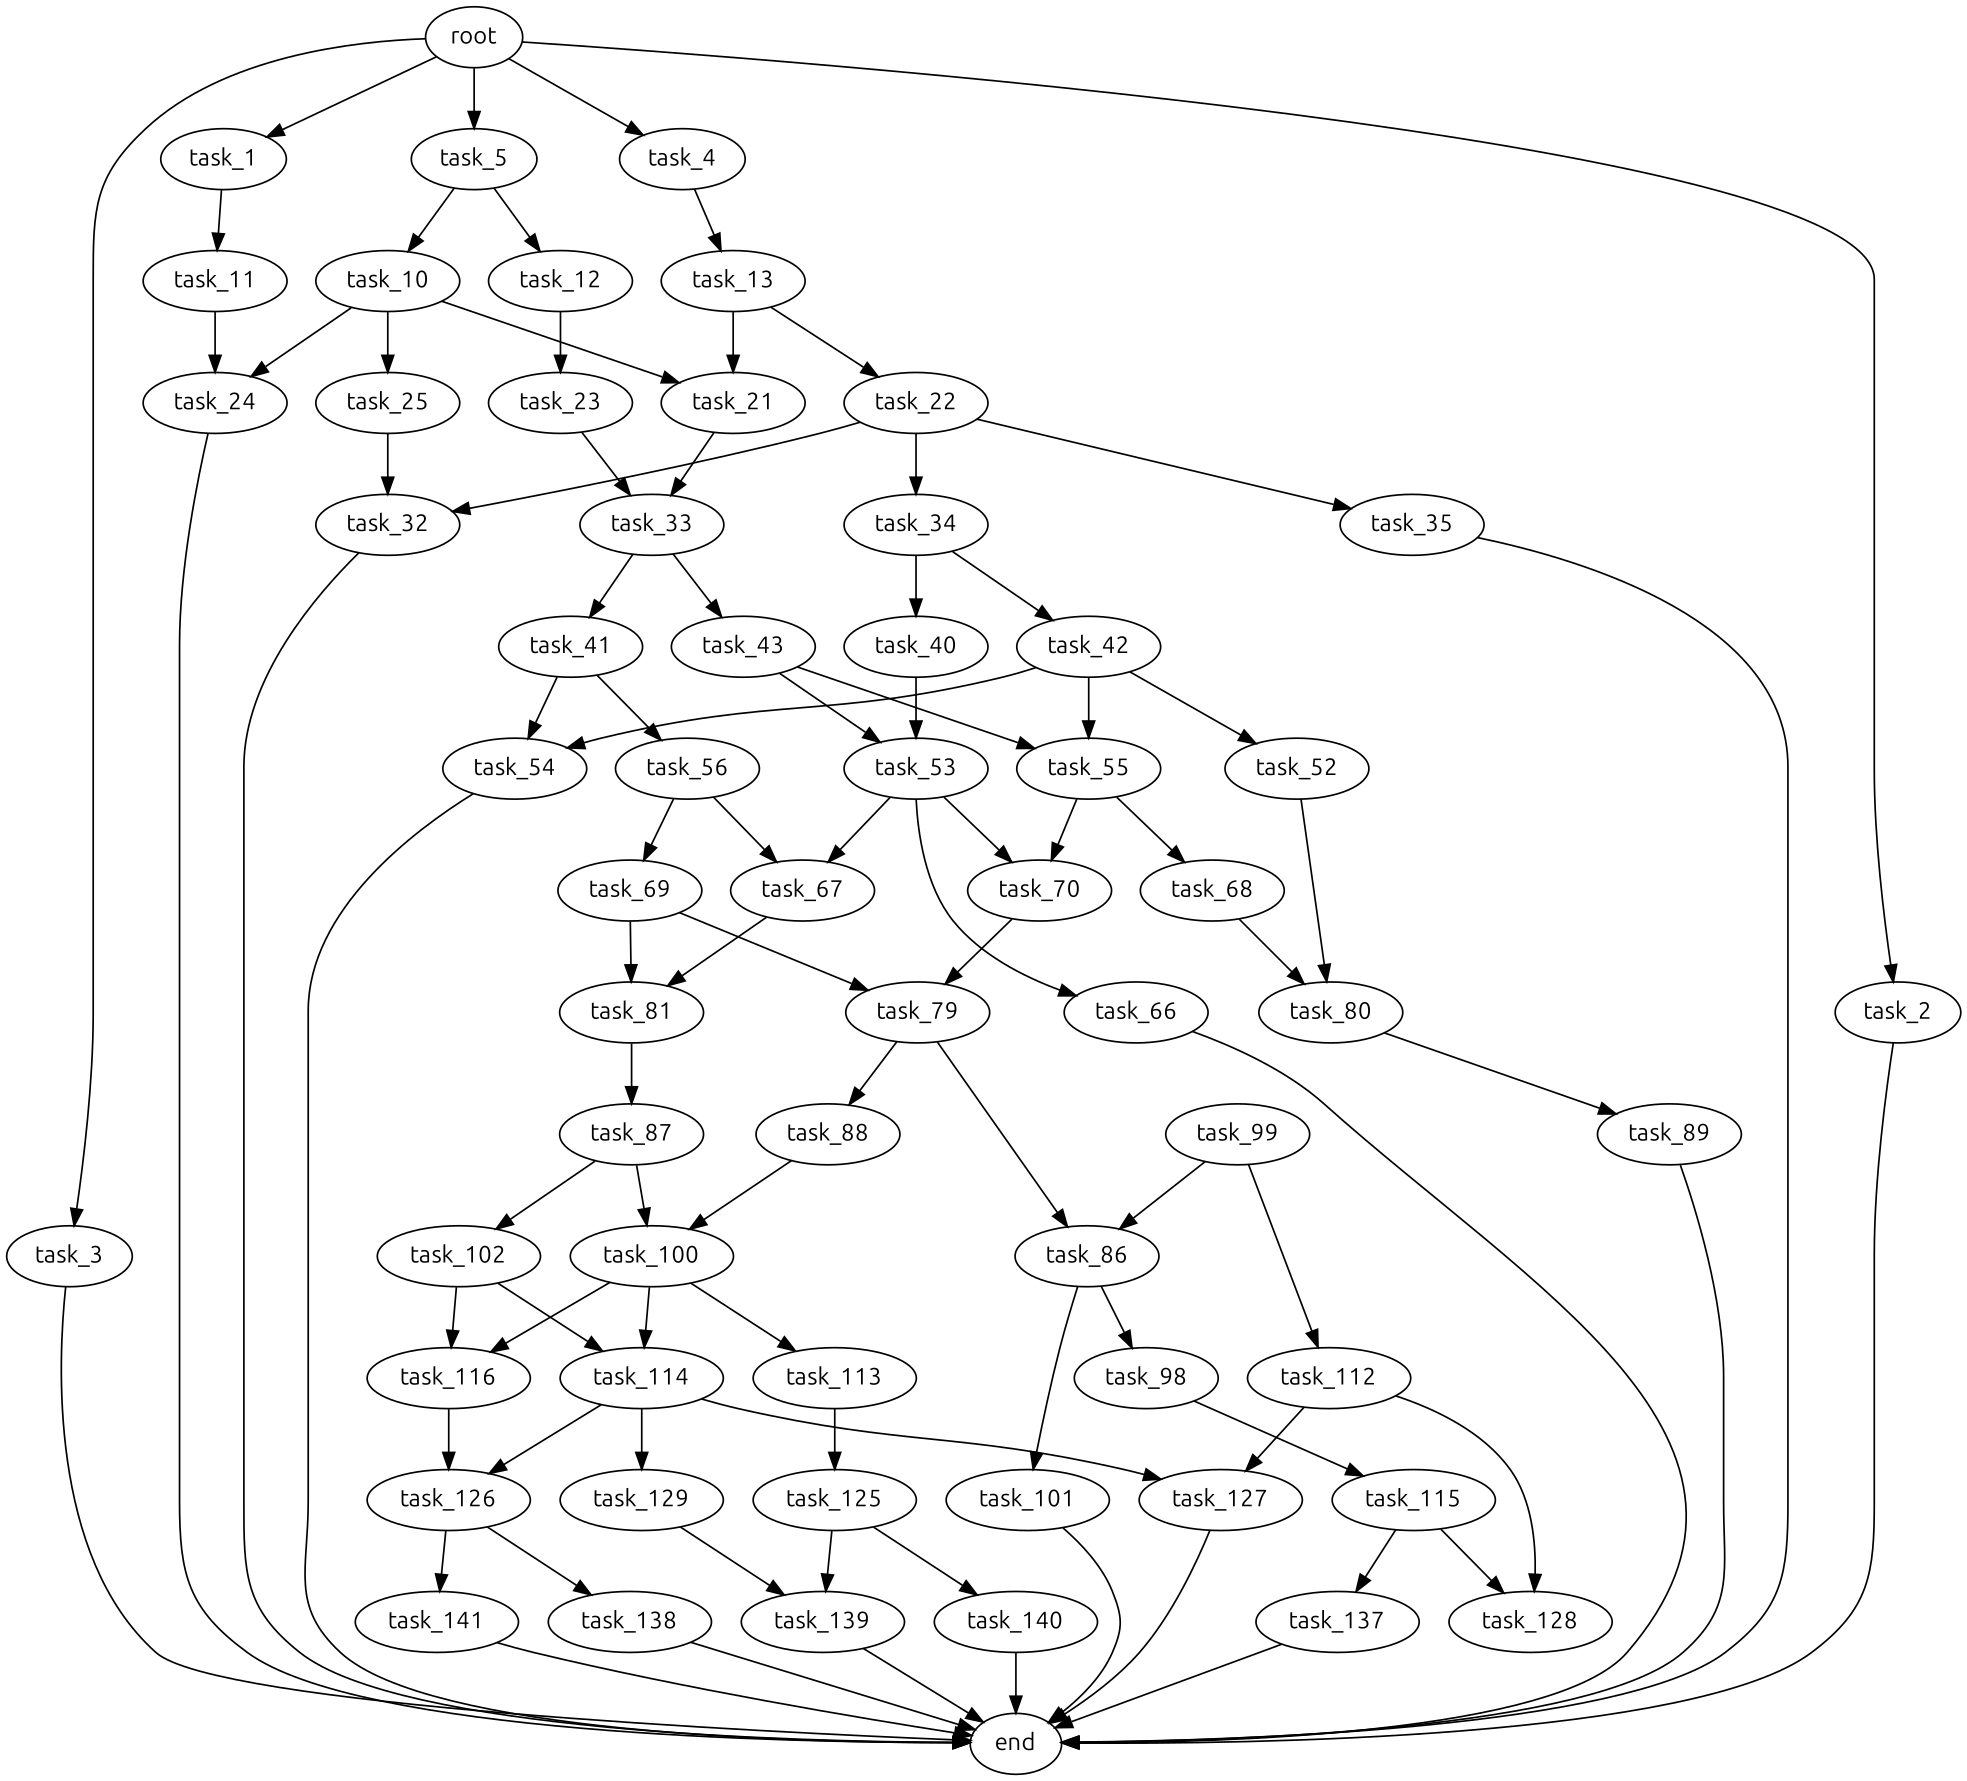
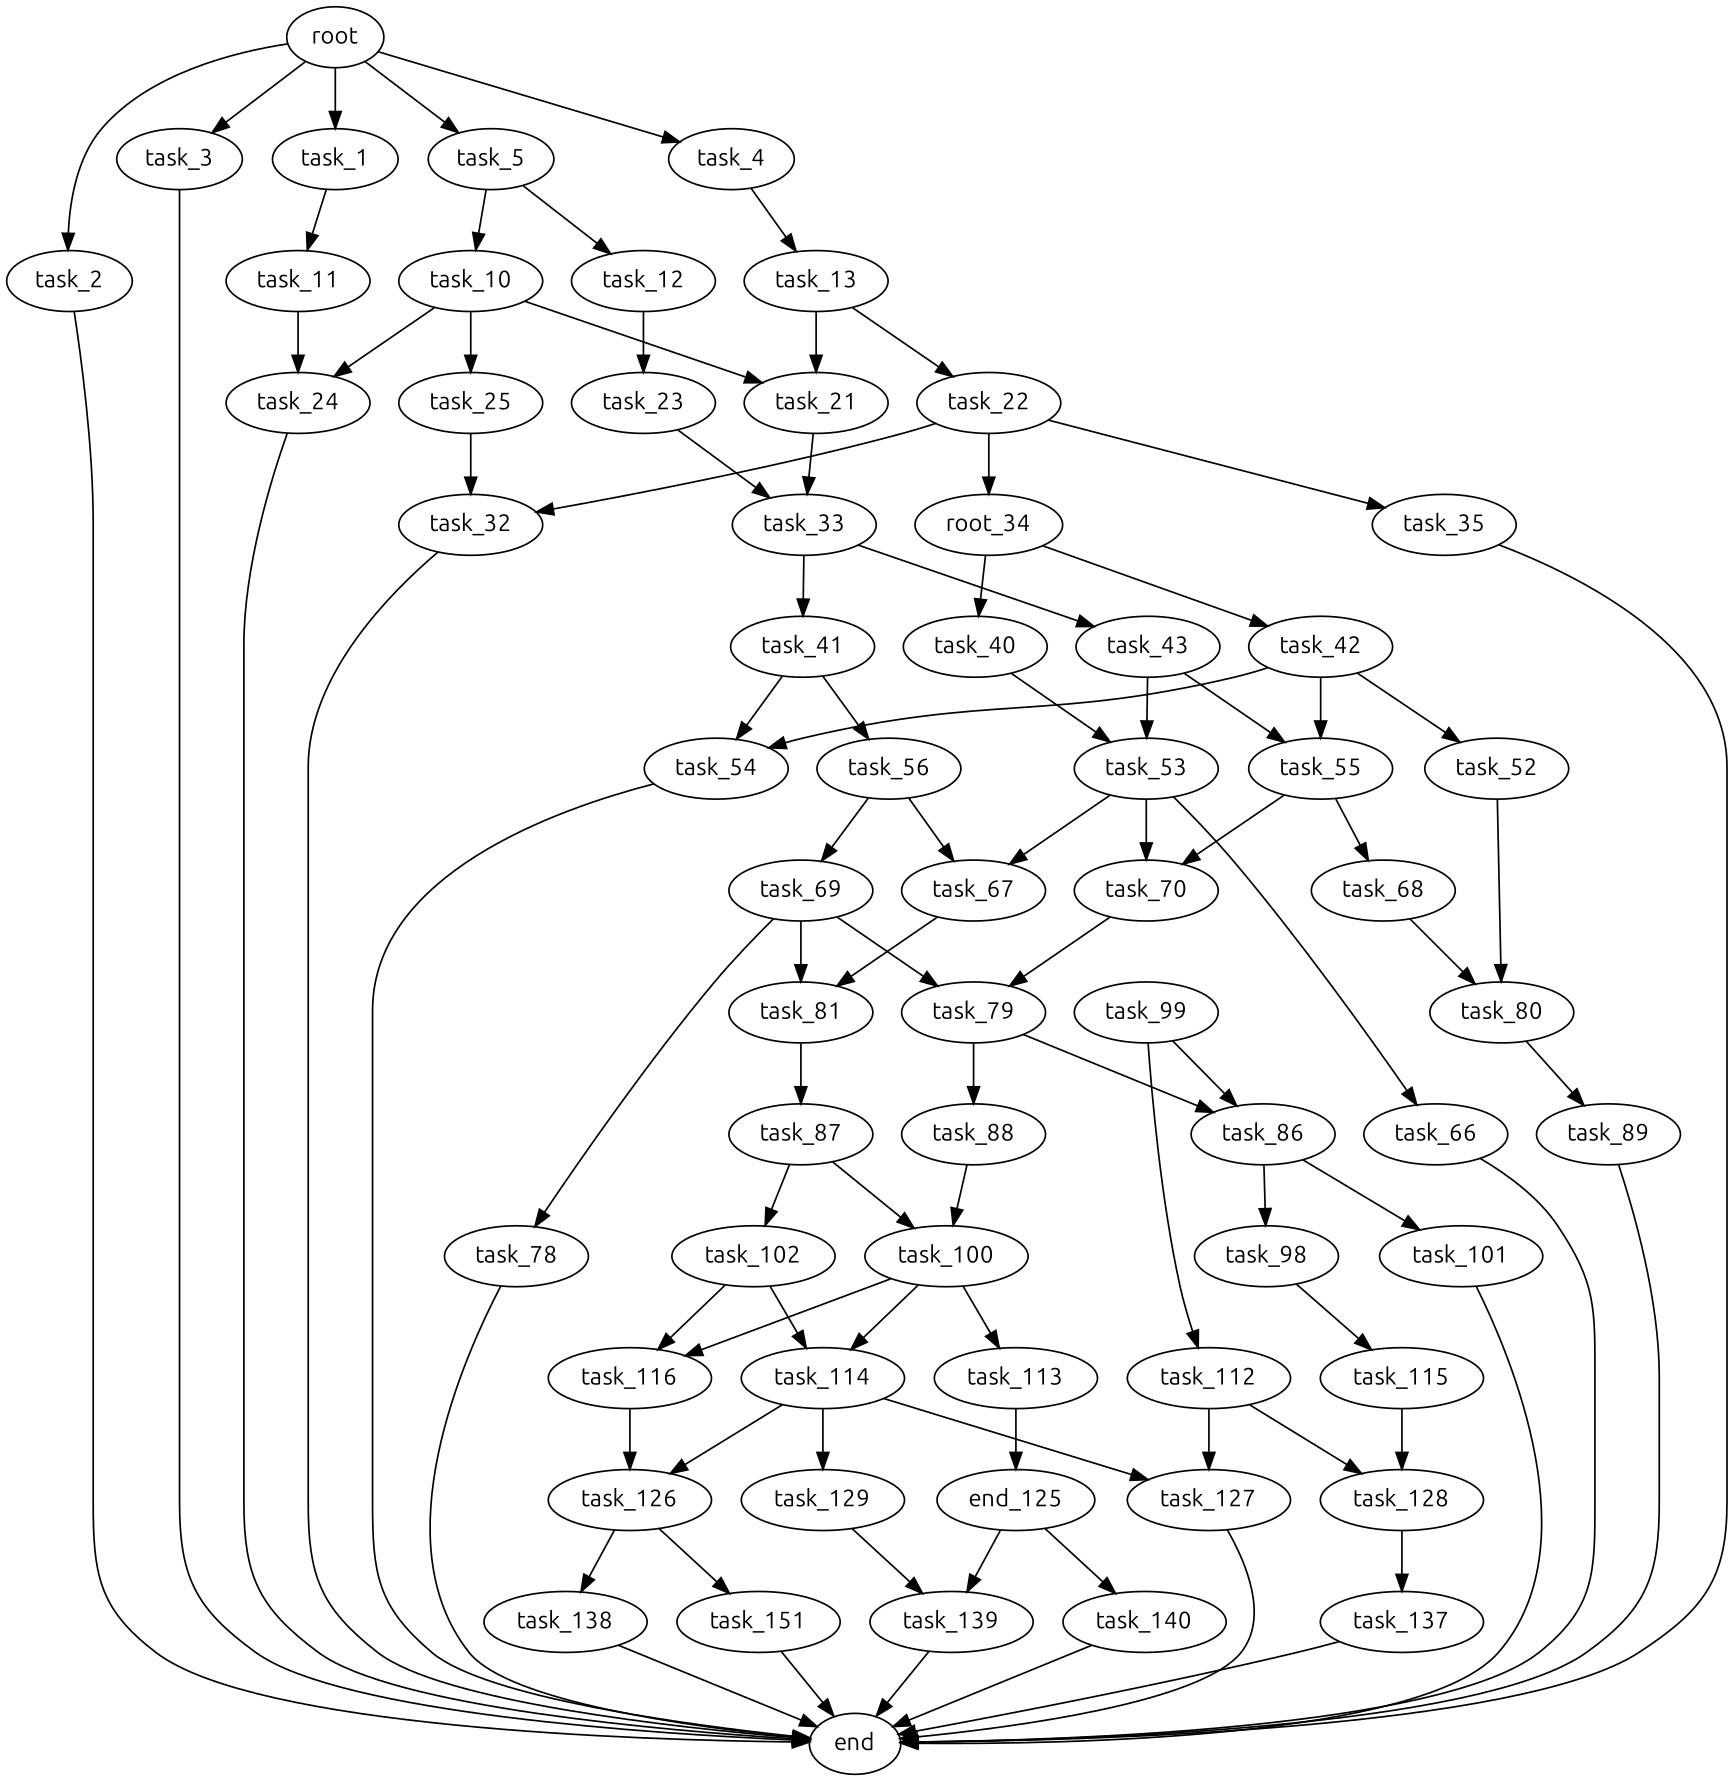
(916, 525) -> (989, 525)
none -> (516, 1256)
(835, 1500) -> (1016, 1500)
(1381, 1553) -> (1402, 1553)
(437, 1622) -> (759, 1622)
